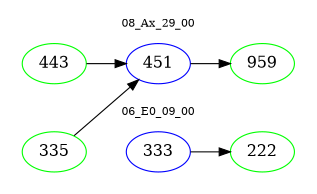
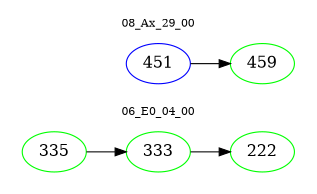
(54, 64) -> none
(262, 64) -> (262, 64)
(102, 111) -> (101, 152)
(158, 112) -> (158, 112)
(158, 152) -> (158, 152)
